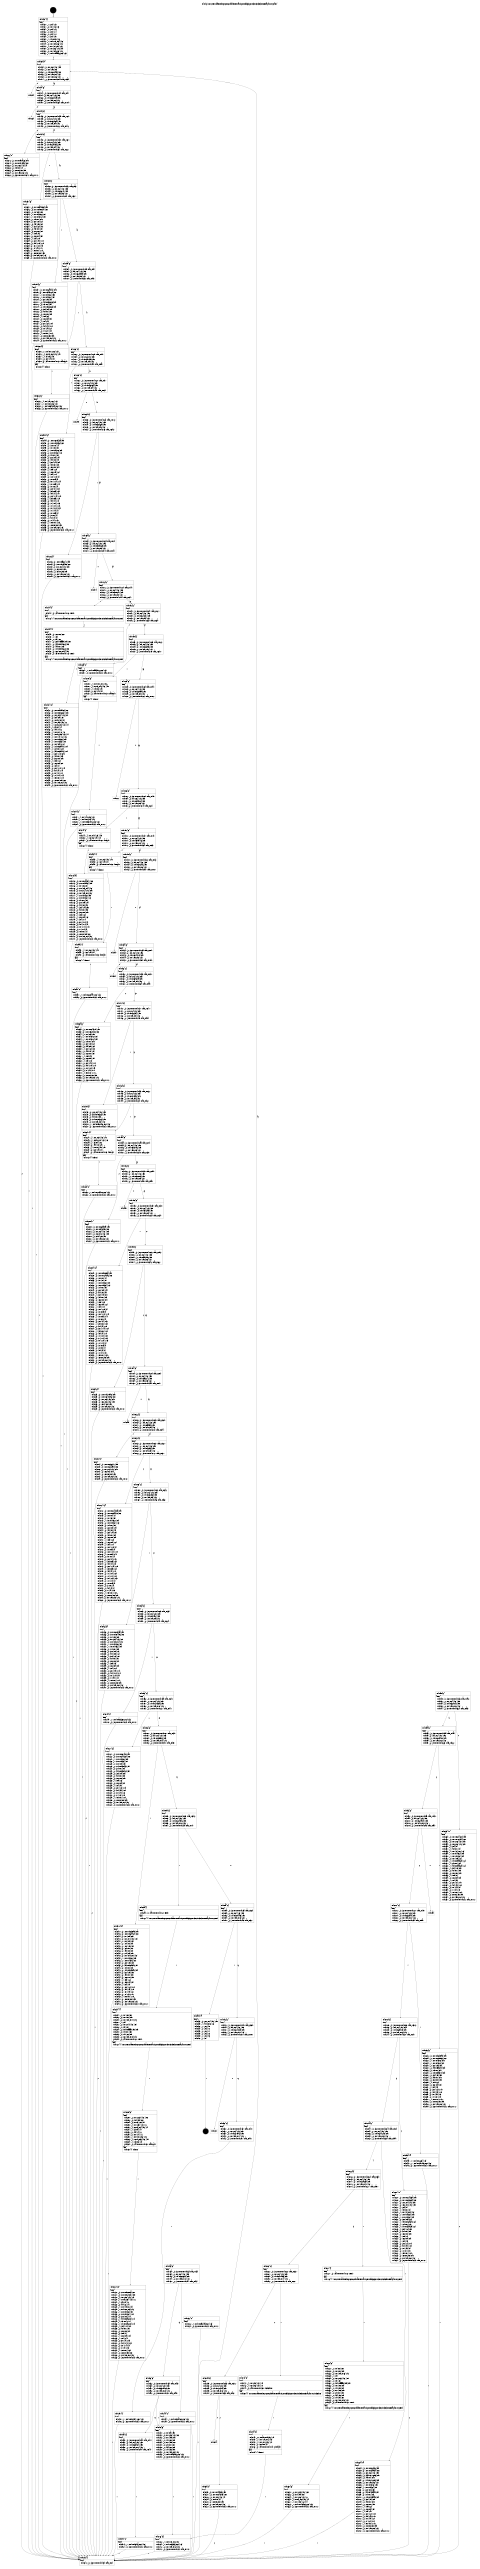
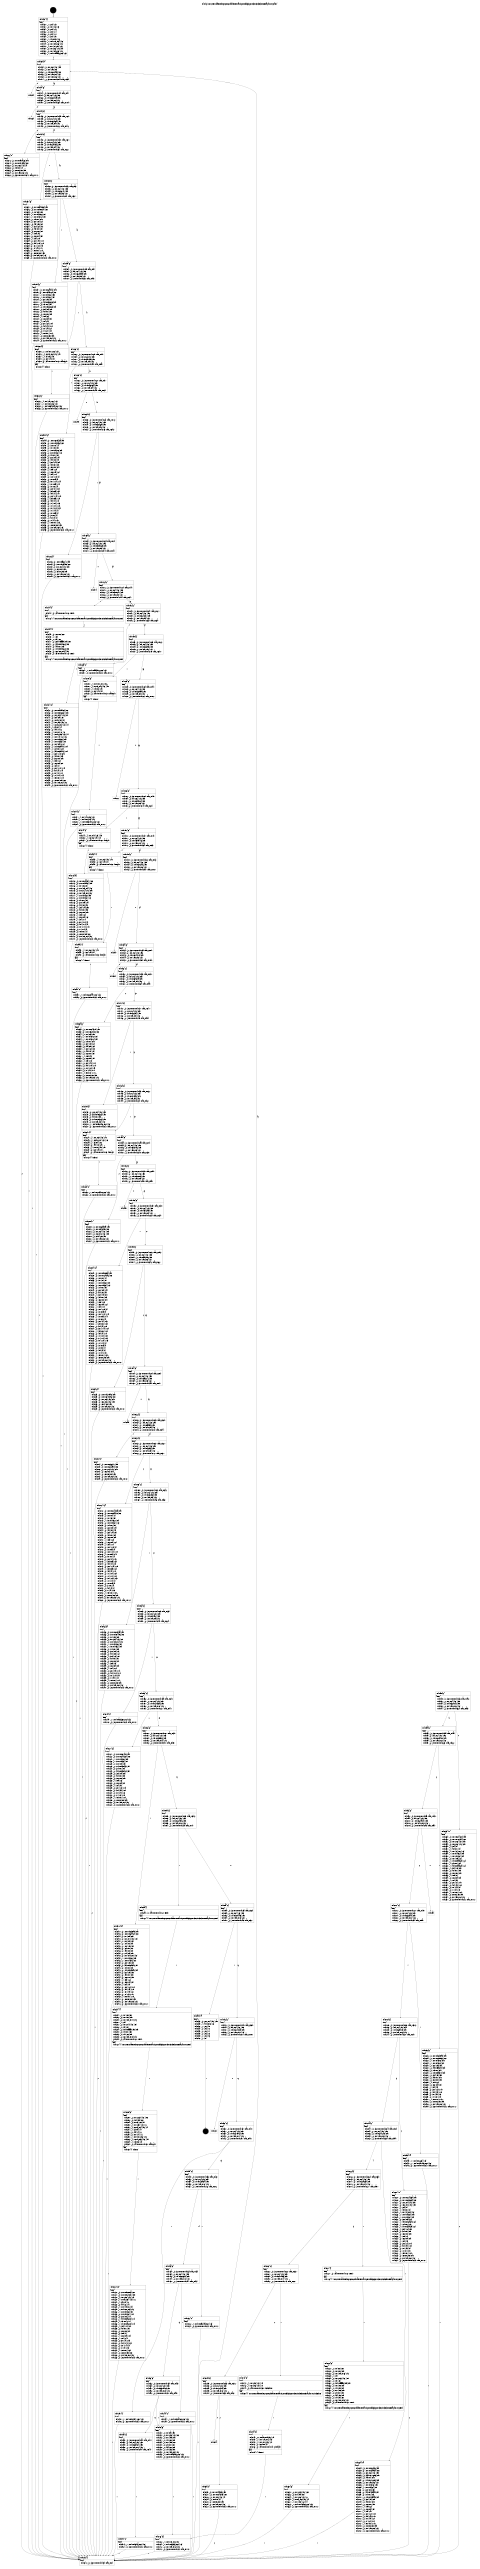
none -> (201, 2179)
